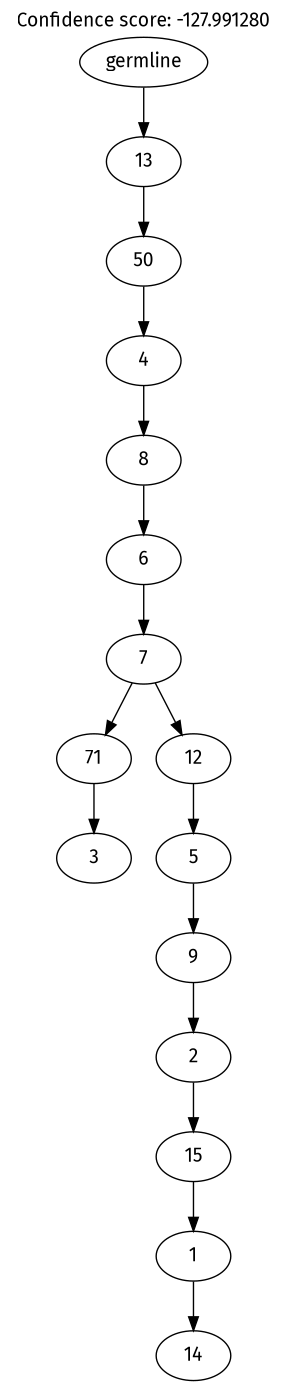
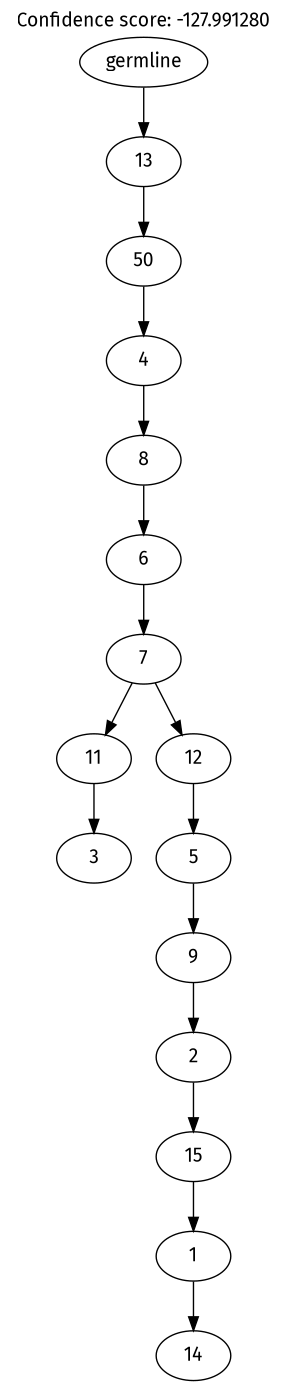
(94, 759) -> (94, 759)
